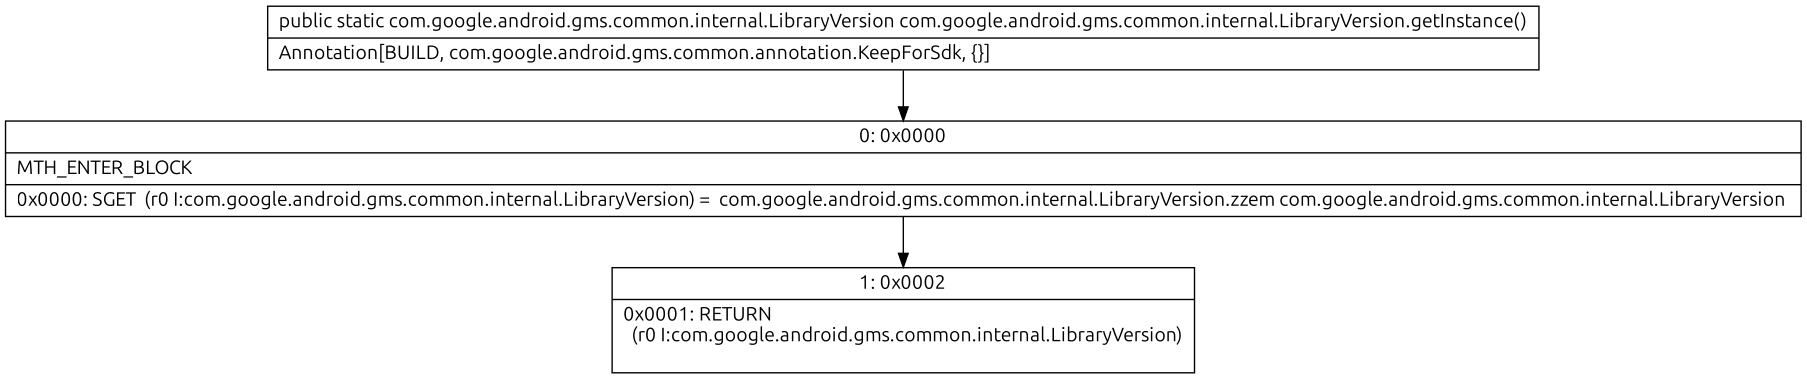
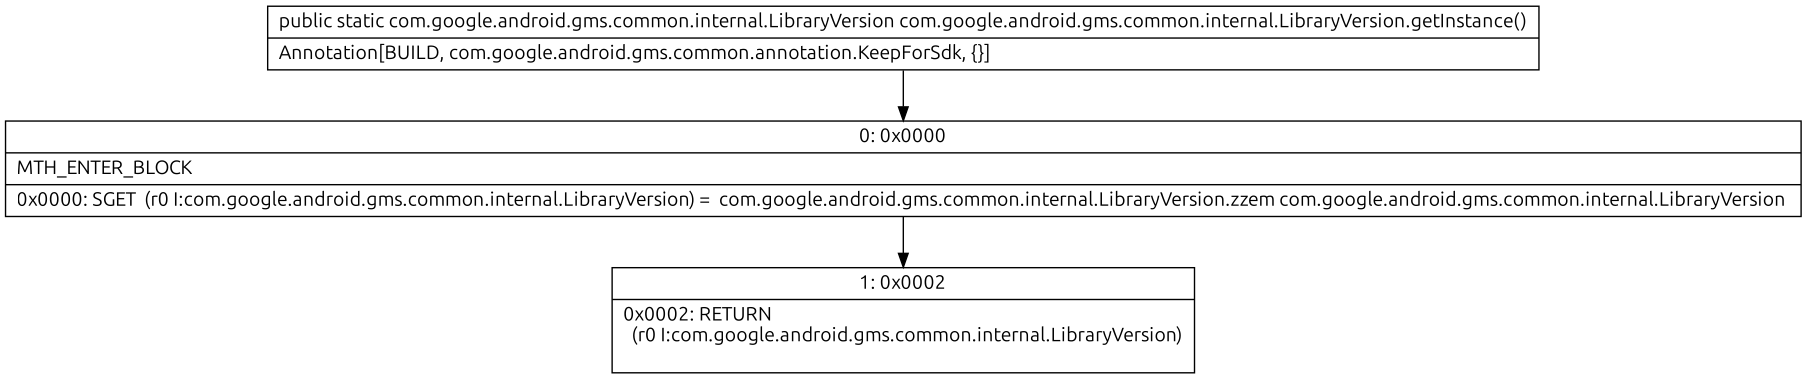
(702, 315) -> (702, 315)
